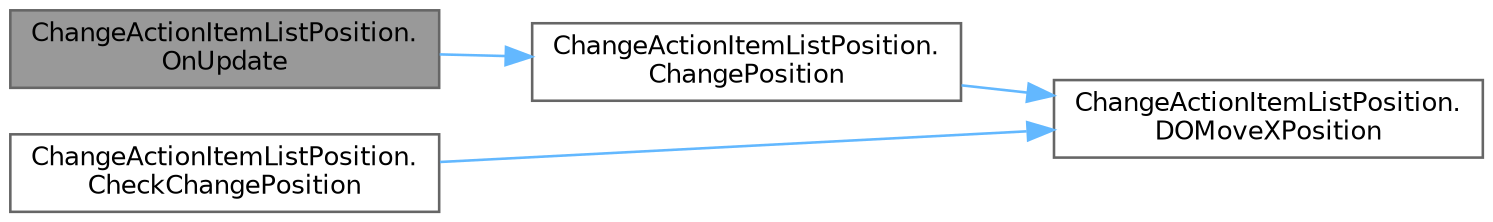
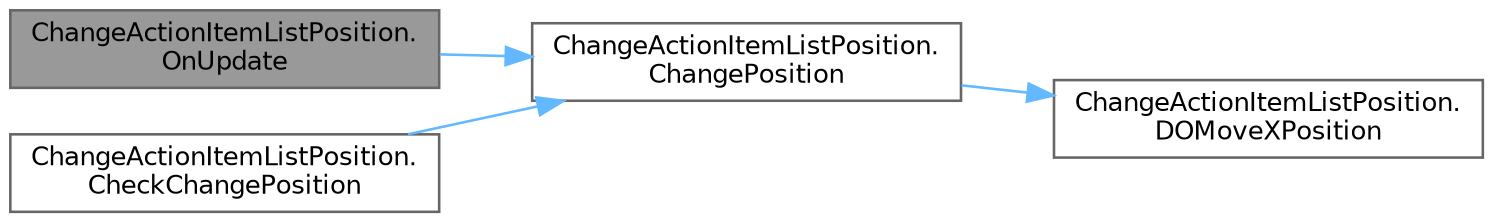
(733, 147) -> (473, 120)
